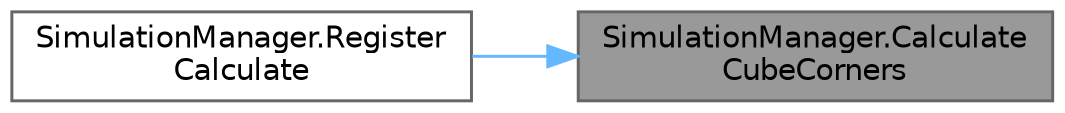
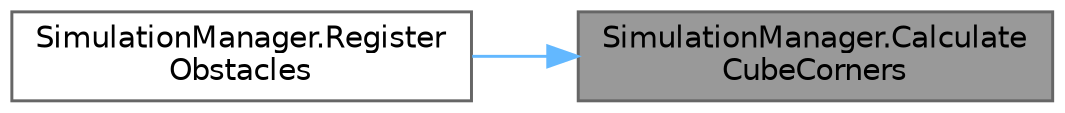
(242, 56) -> (242, 56)
